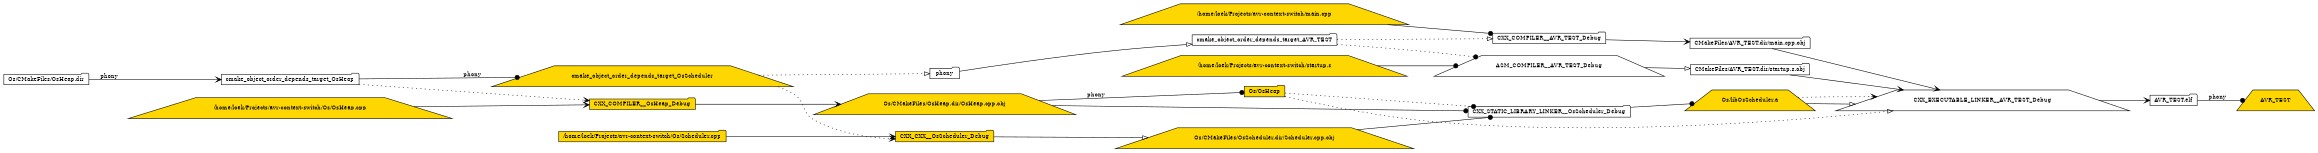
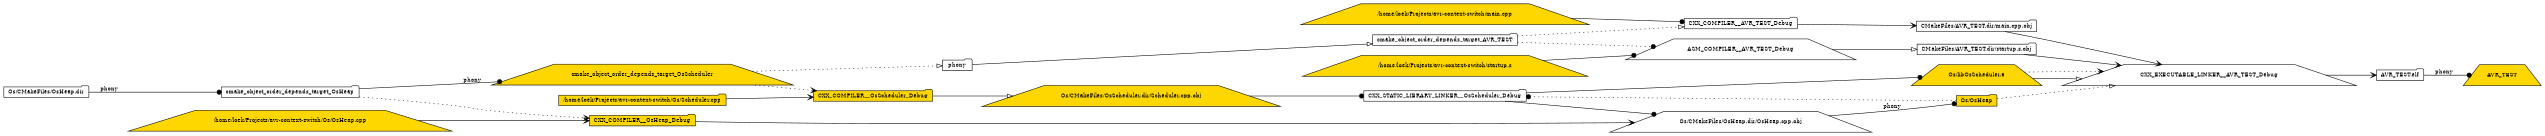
(152, 80) -> (153, 92)
(945, 104) -> (1741, 122)
(1258, 108) -> (1578, 108)
(945, 137) -> (873, 96)
